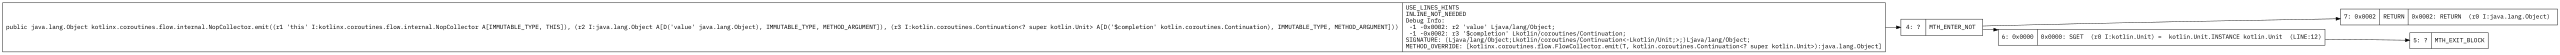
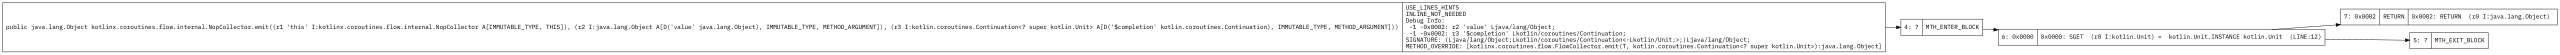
(2159, 22) -> (2304, 27)
(1953, 27) -> (1953, 27)
